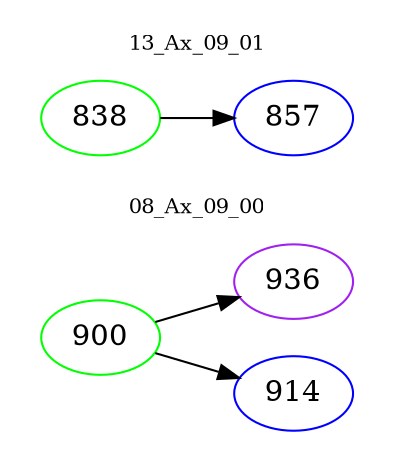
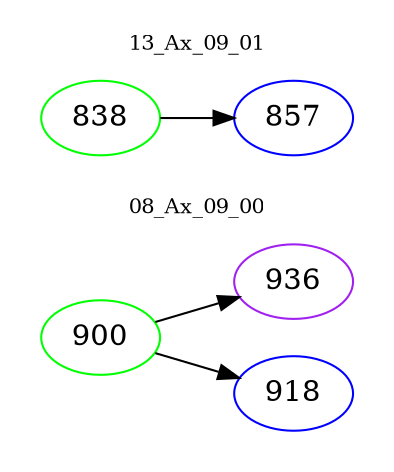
(294, 393) -> (294, 393)
